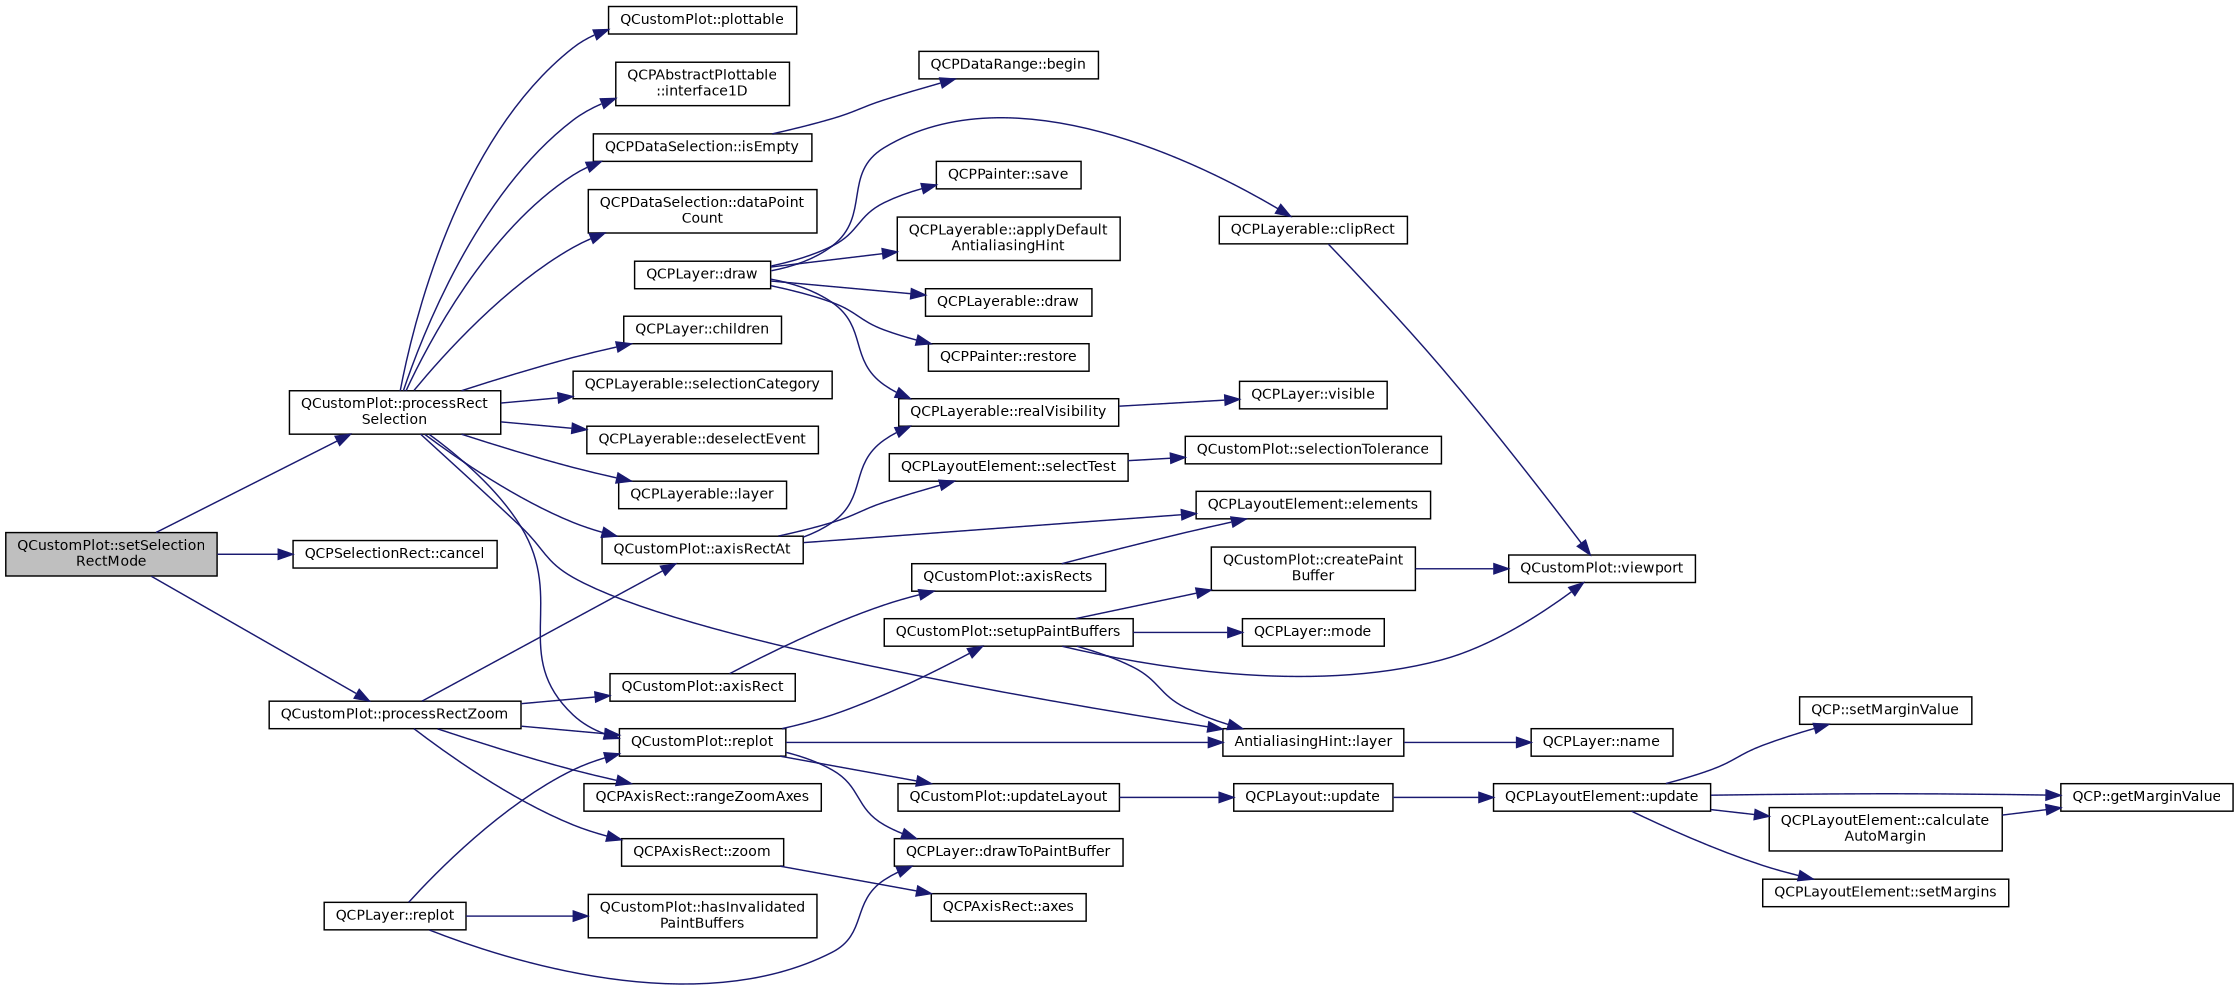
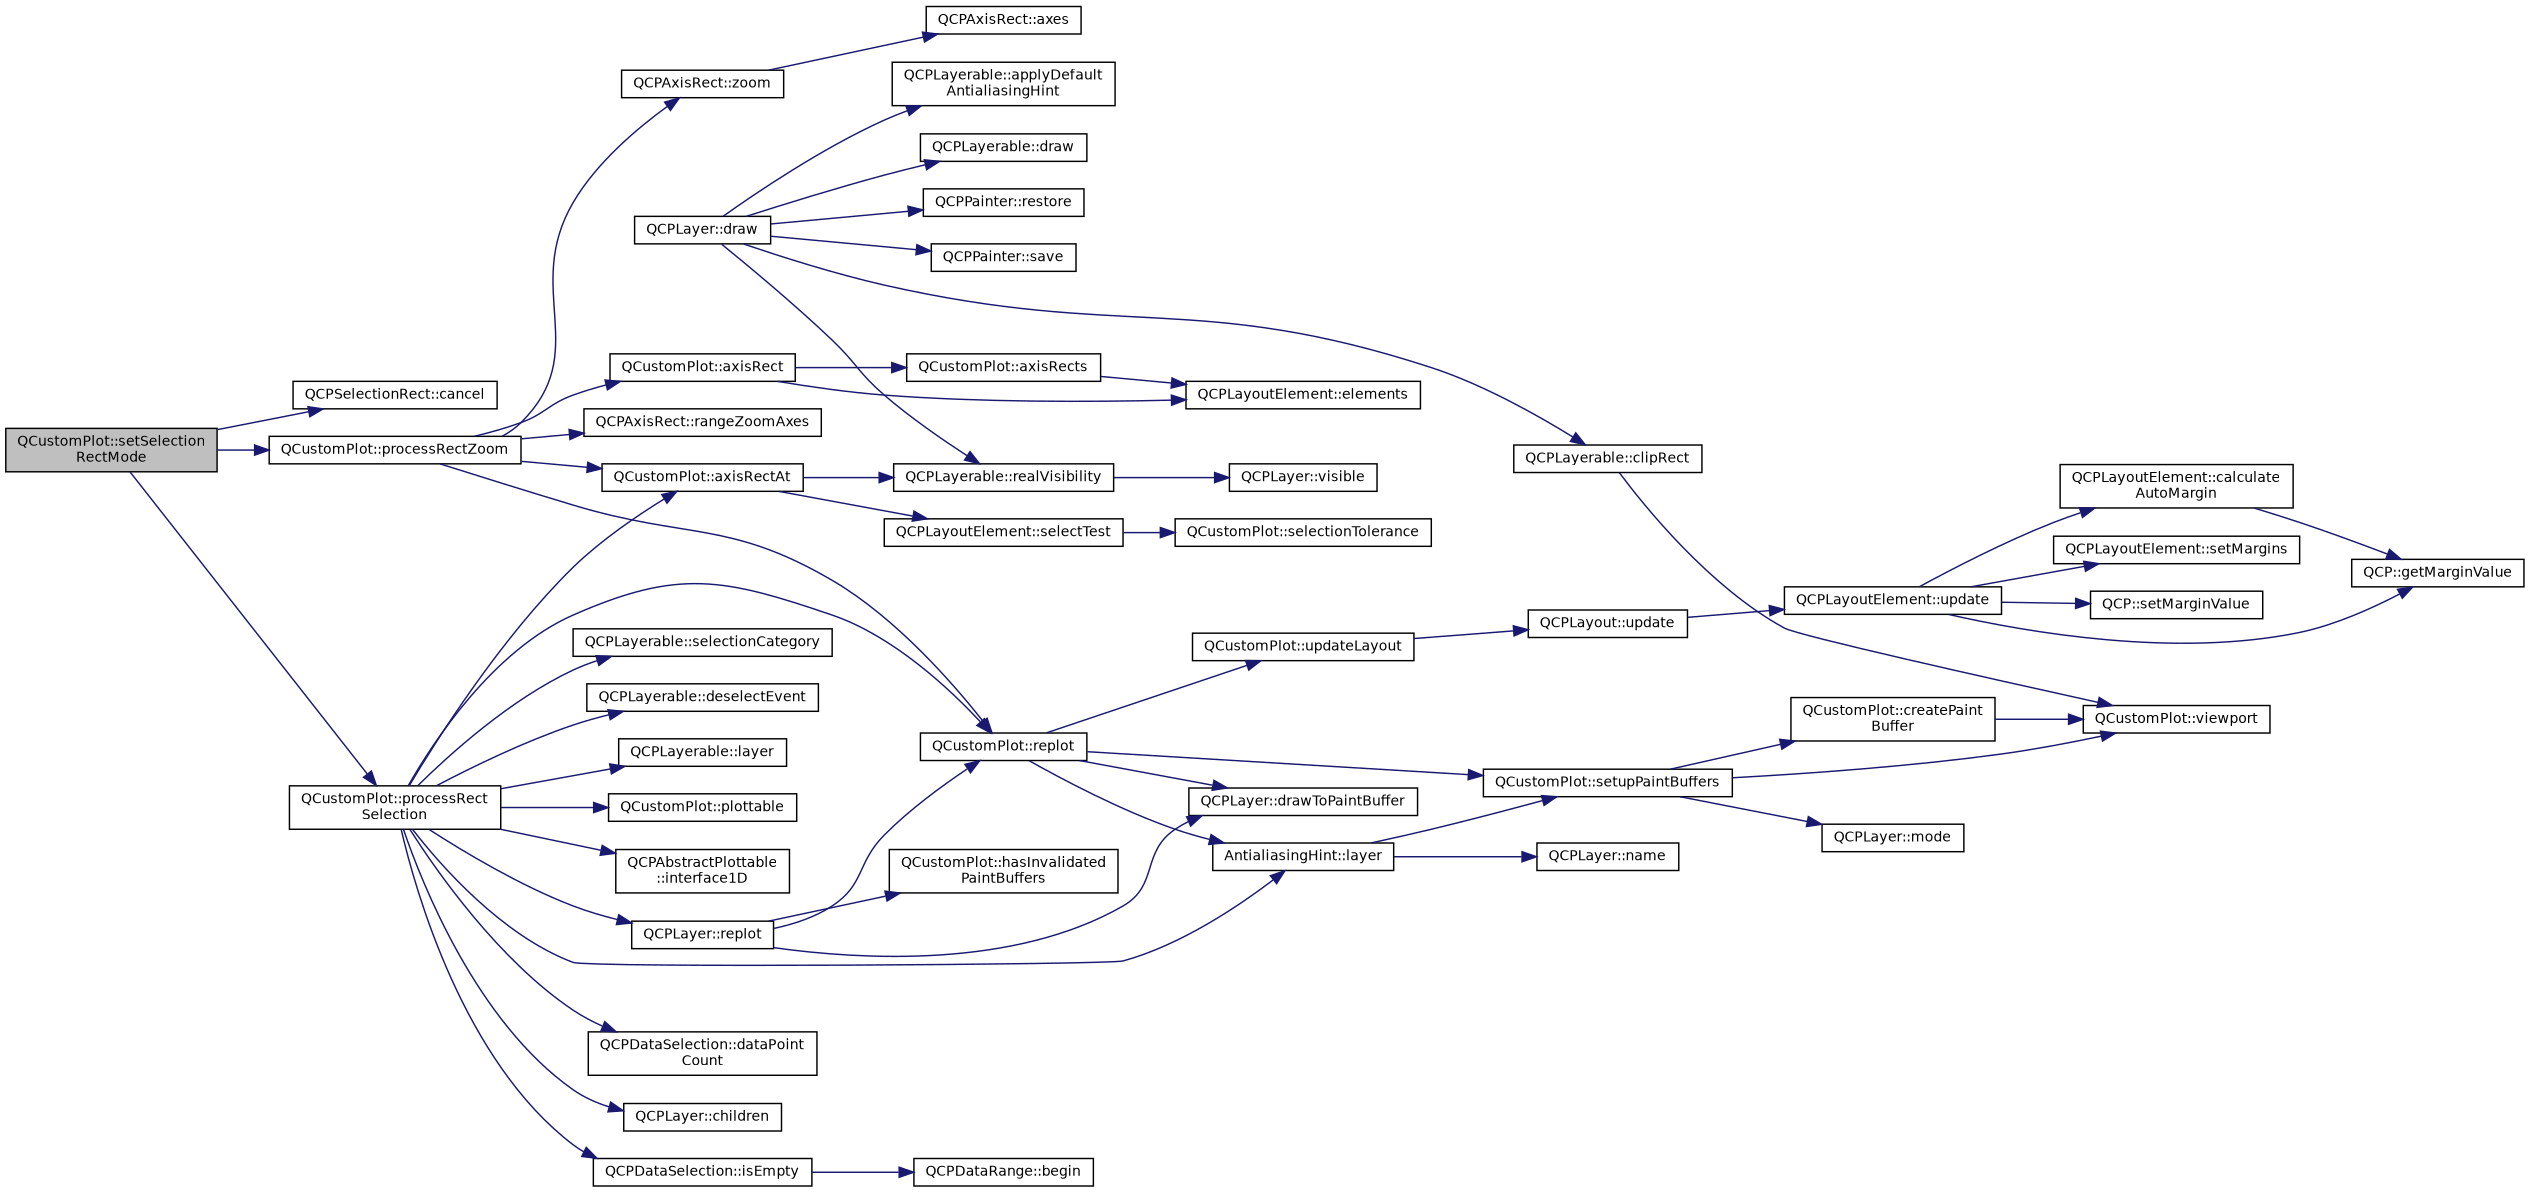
(992, 529) -> (974, 400)
(1154, 683) -> (1457, 823)
none -> (520, 882)
